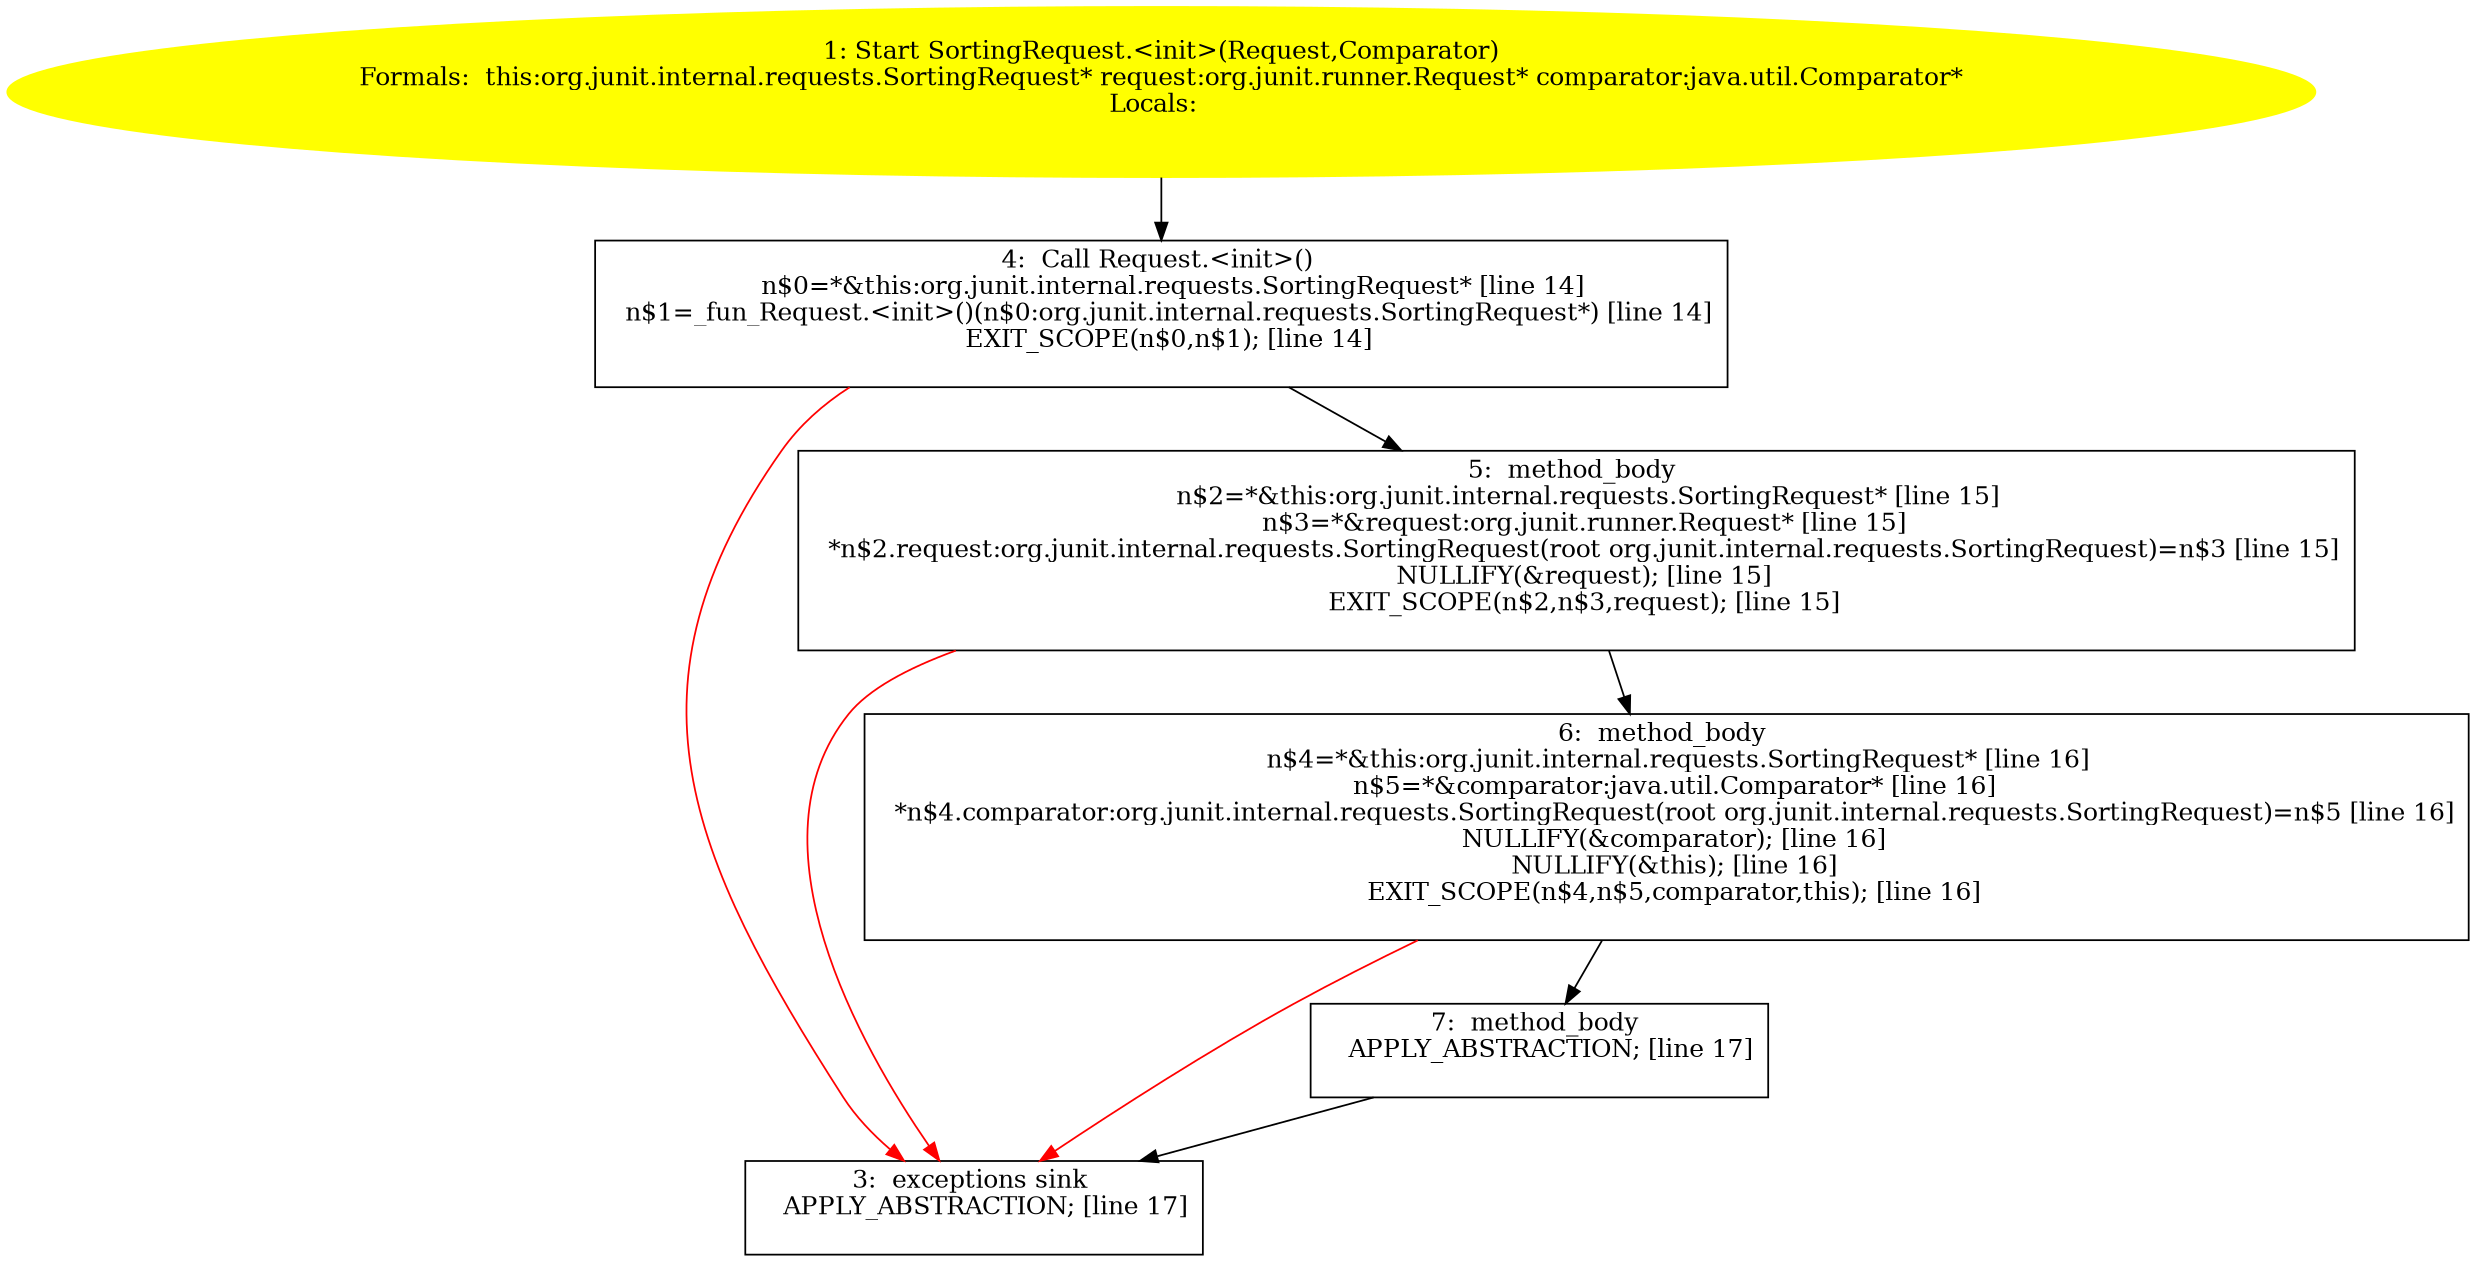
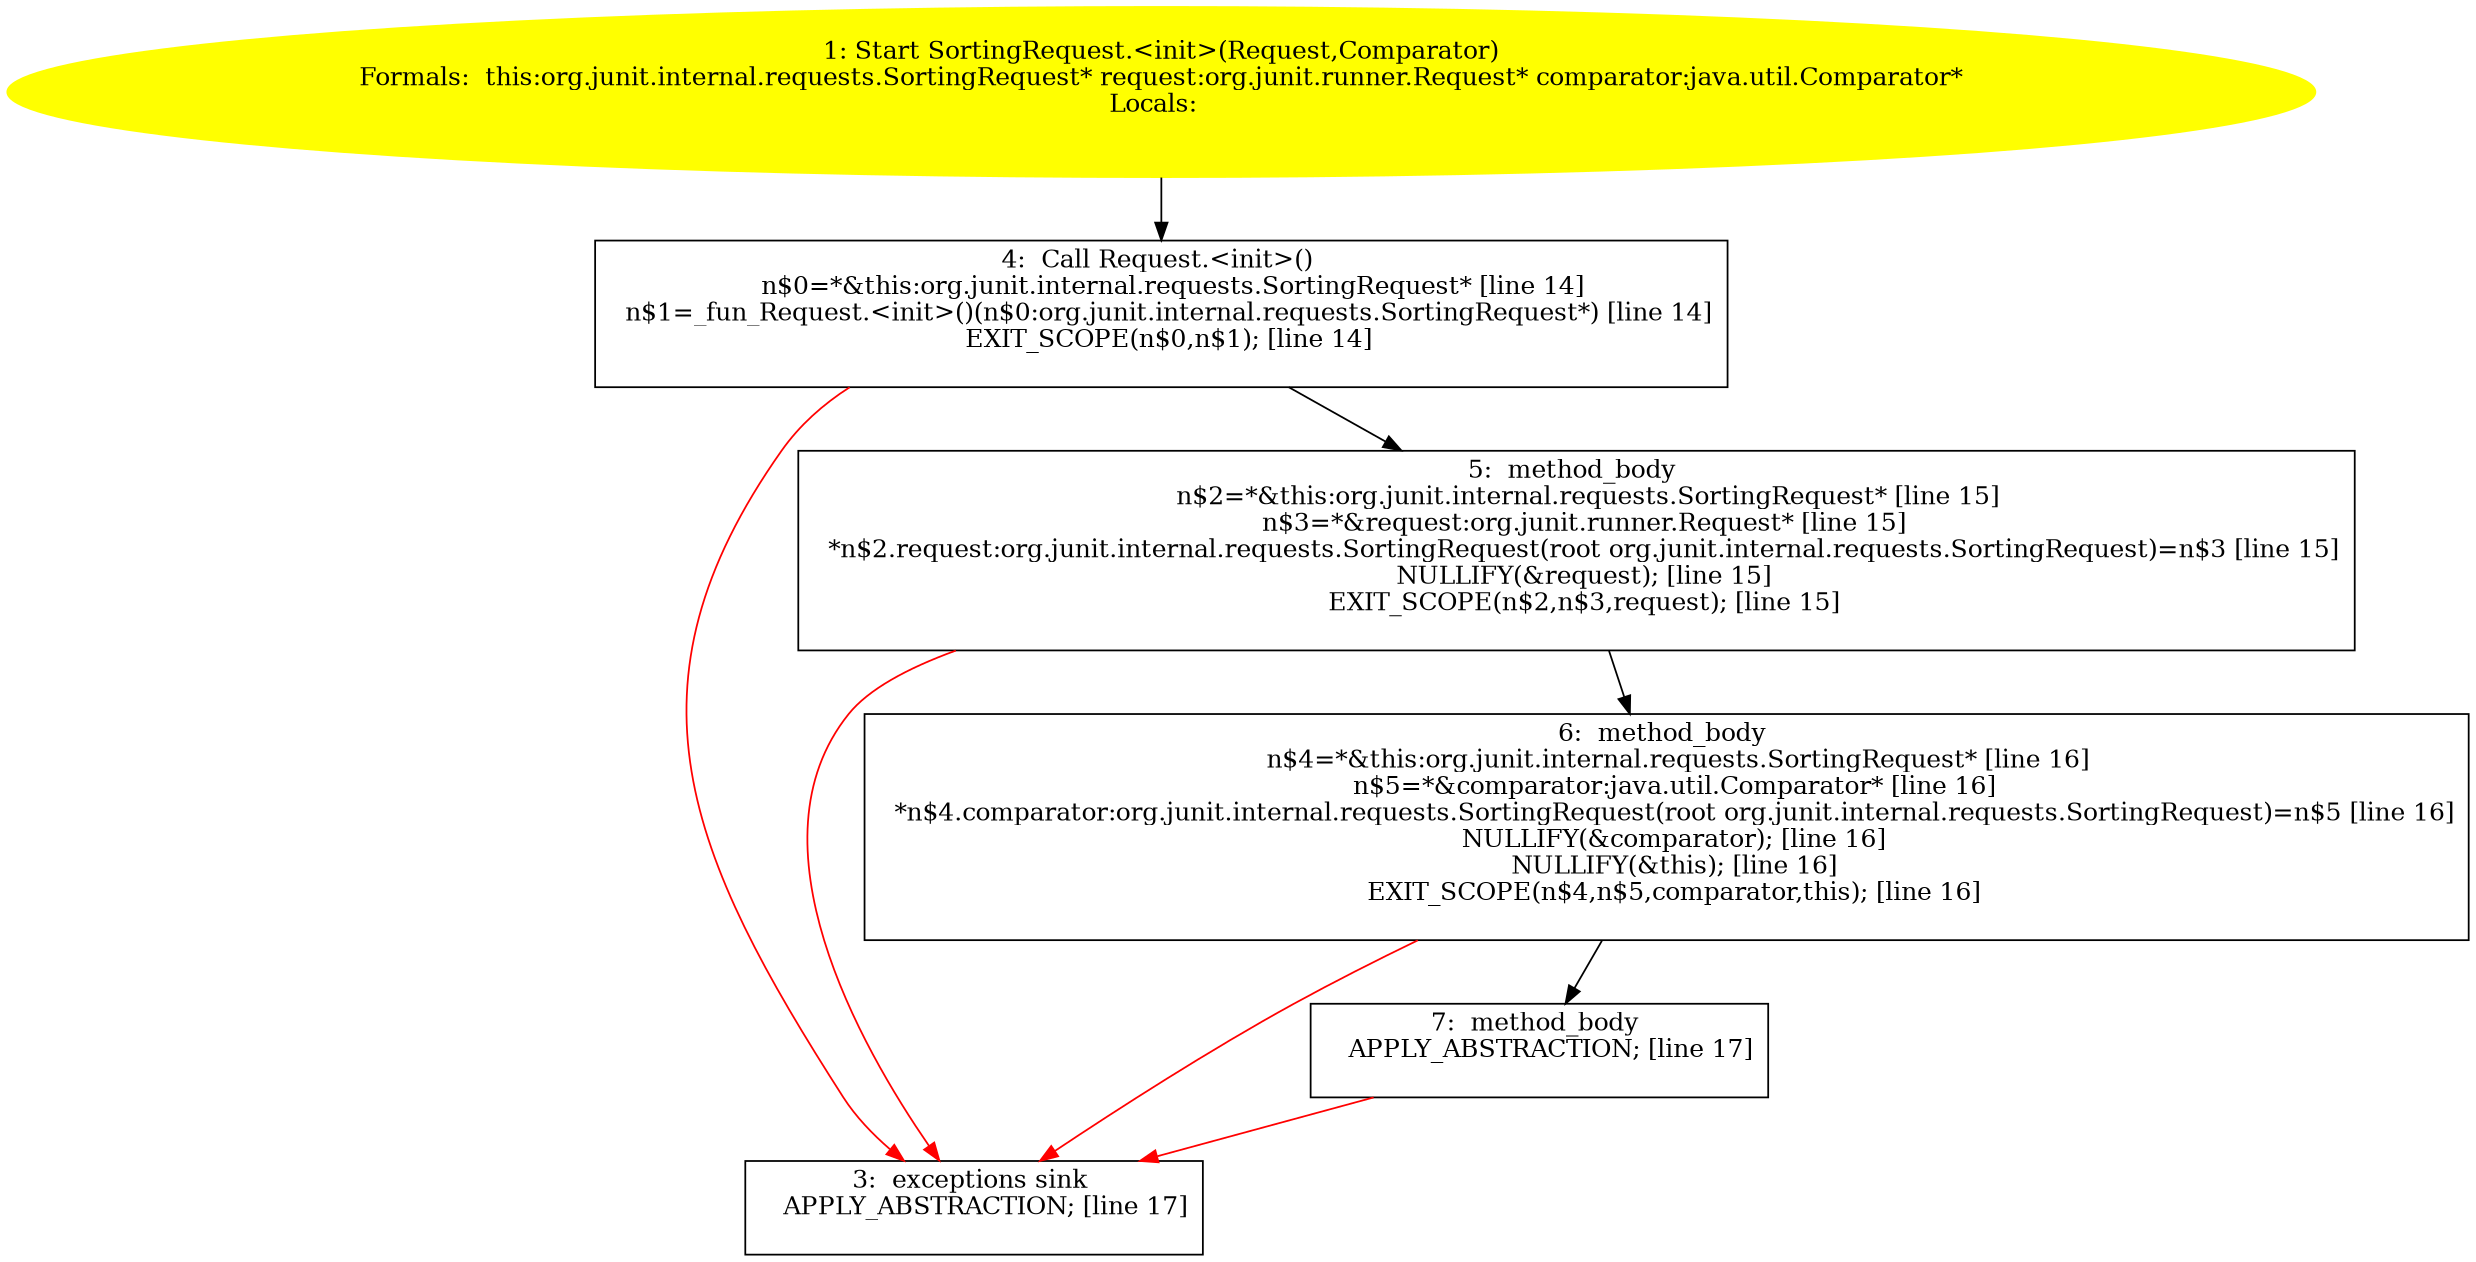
(1265, 1127) -> (1265, 1127)
